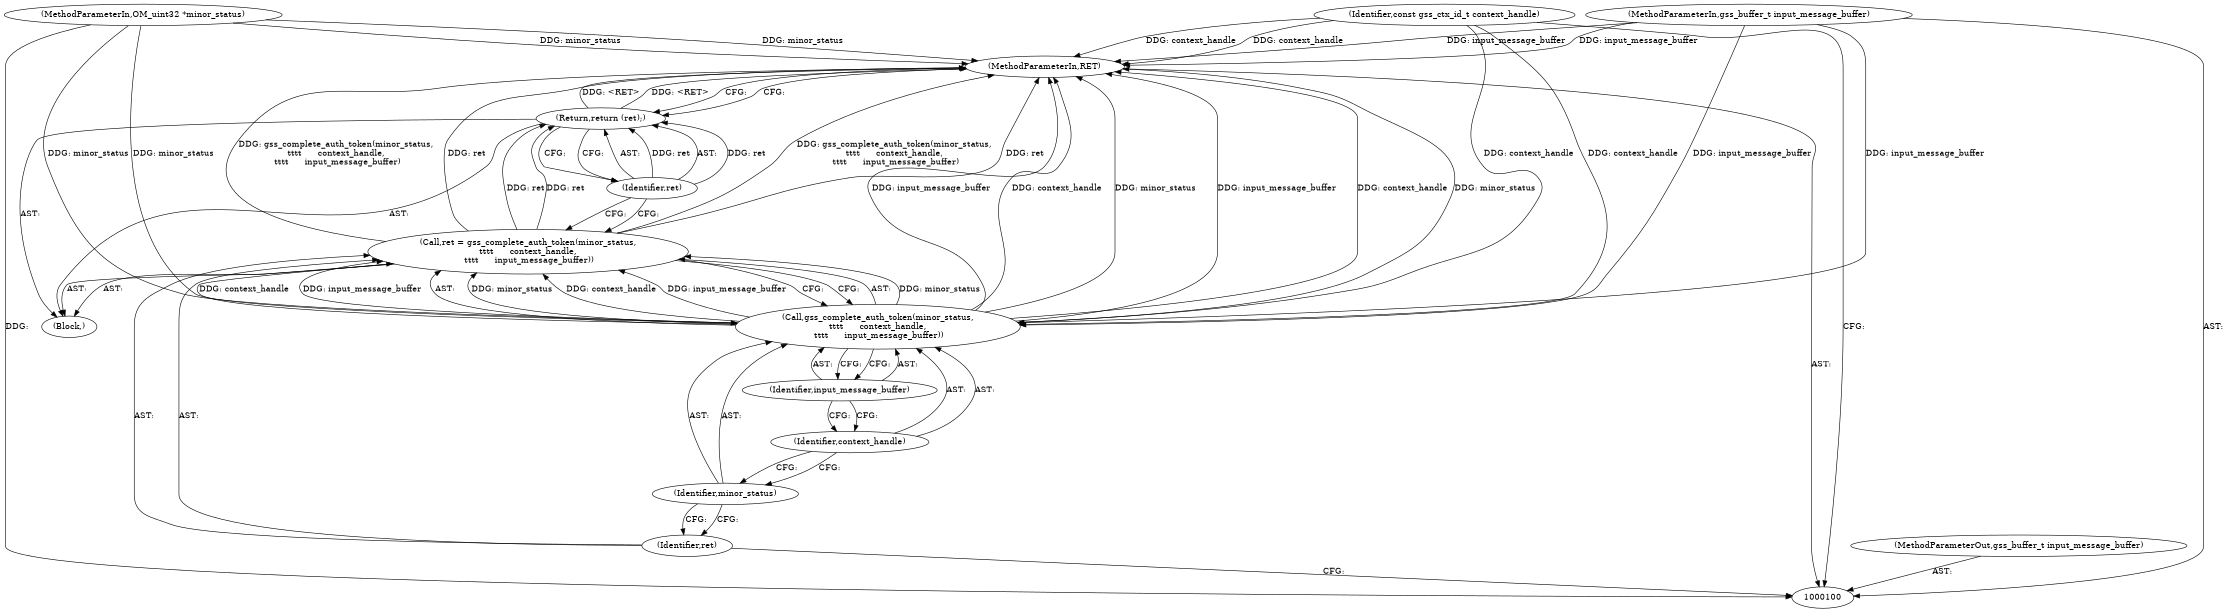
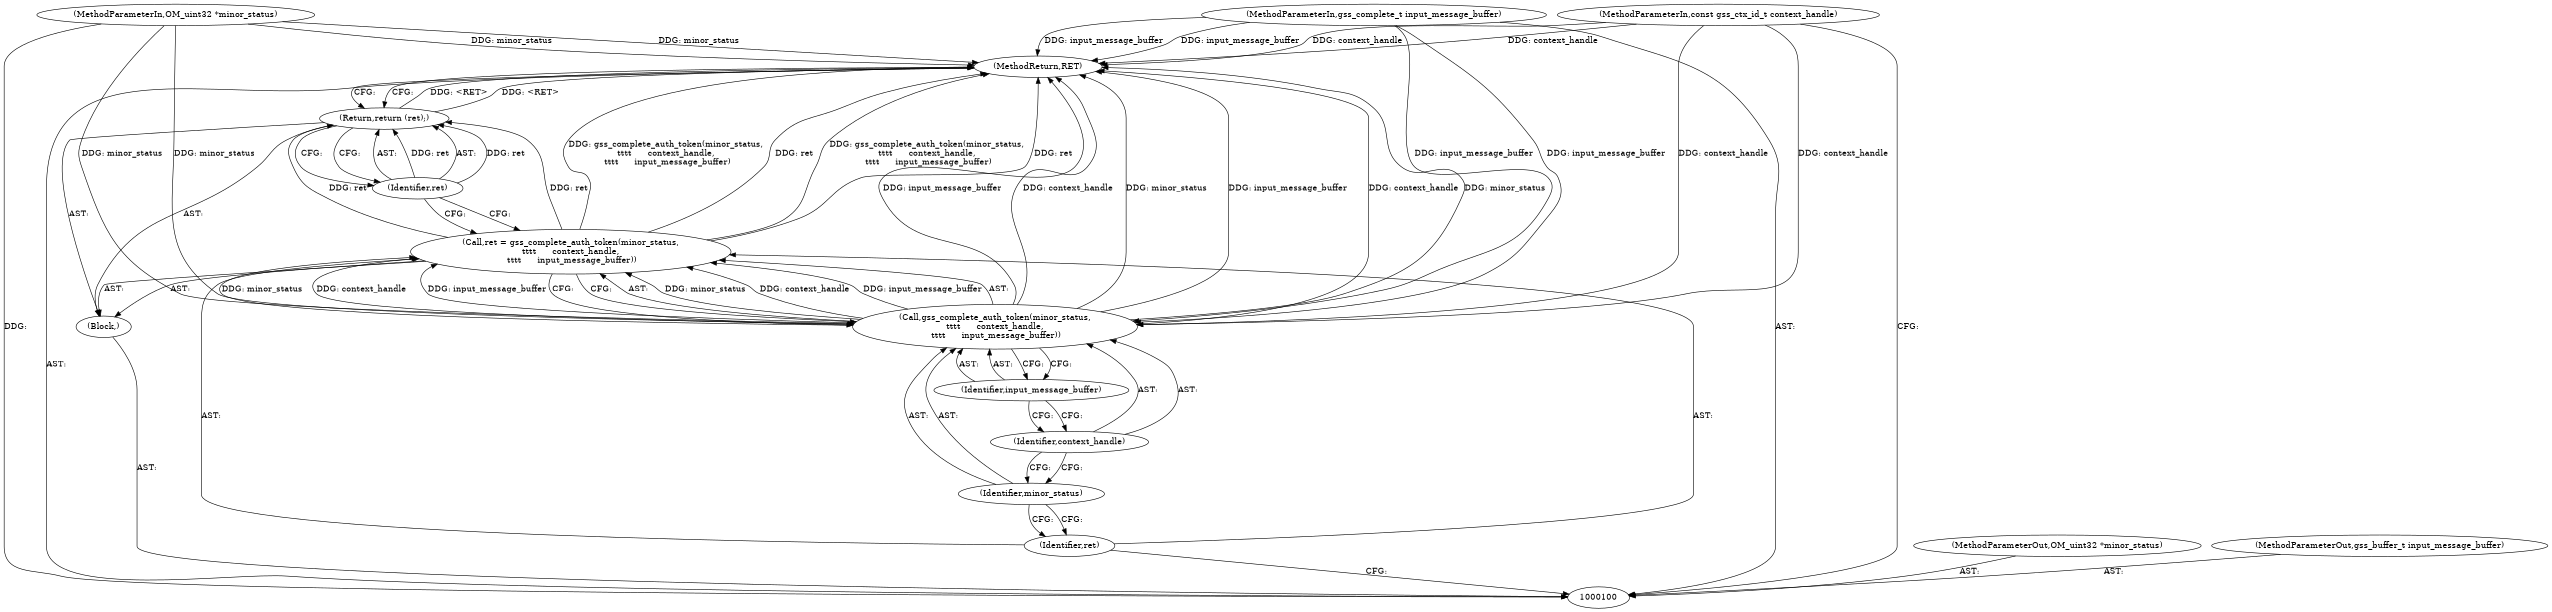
(1444, 15) -> (1718, 15)
(1749, 15) -> (1374, 15)
(1045, 67) -> (1038, 67)
none -> (2057, 546)
none -> (740, 584)
